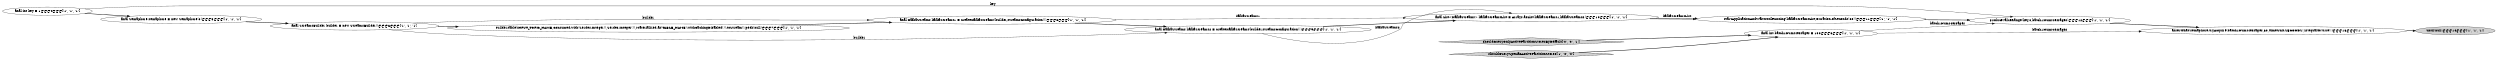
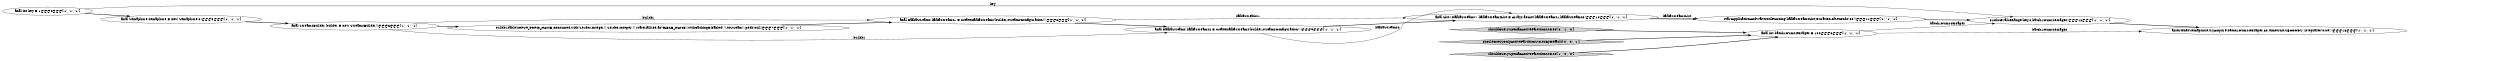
none -> (1531, 30)
(2455, 31) -> none
